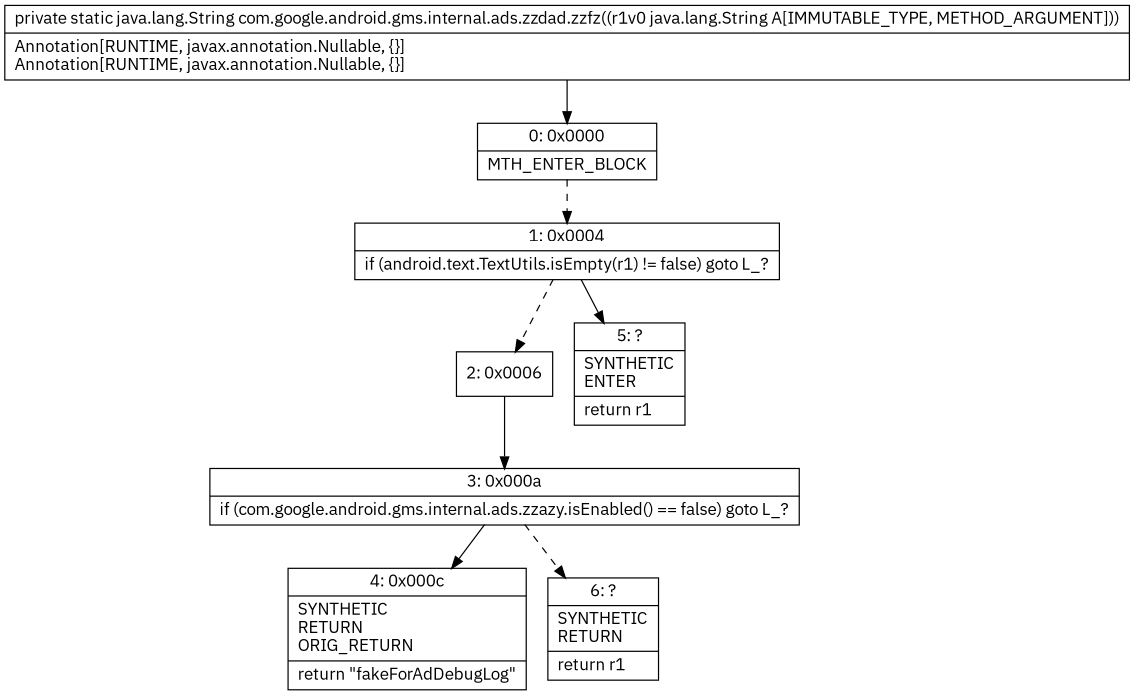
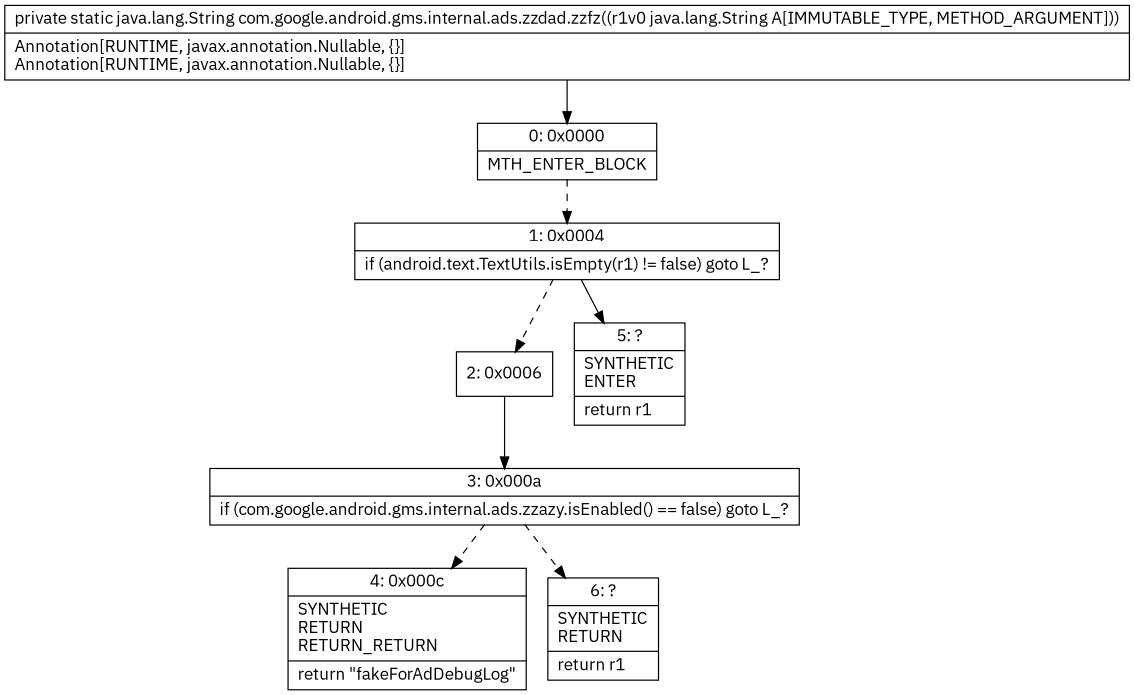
(472, 542) -> (472, 542)
(356, 646) -> (368, 646)
